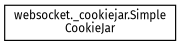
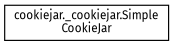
(90, 23) -> (87, 23)
